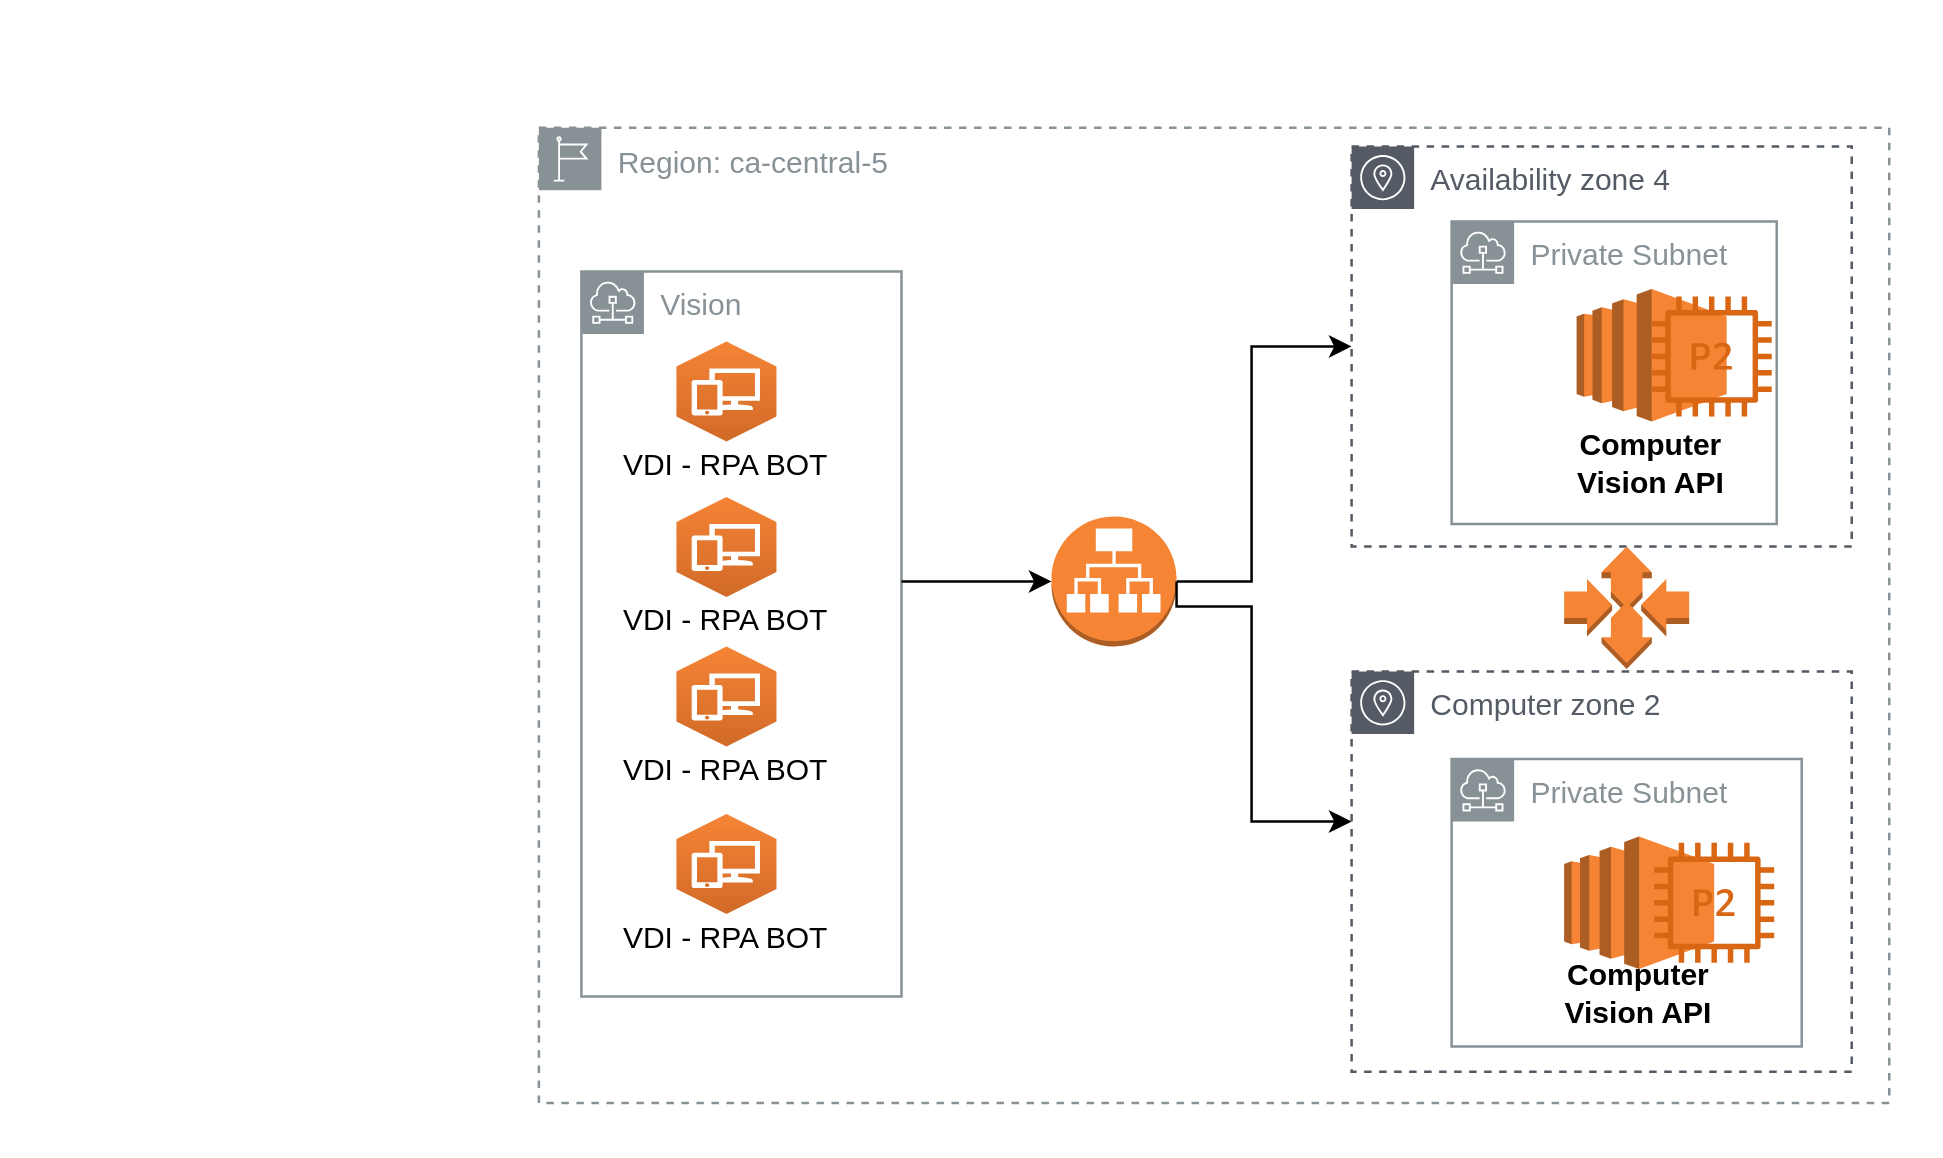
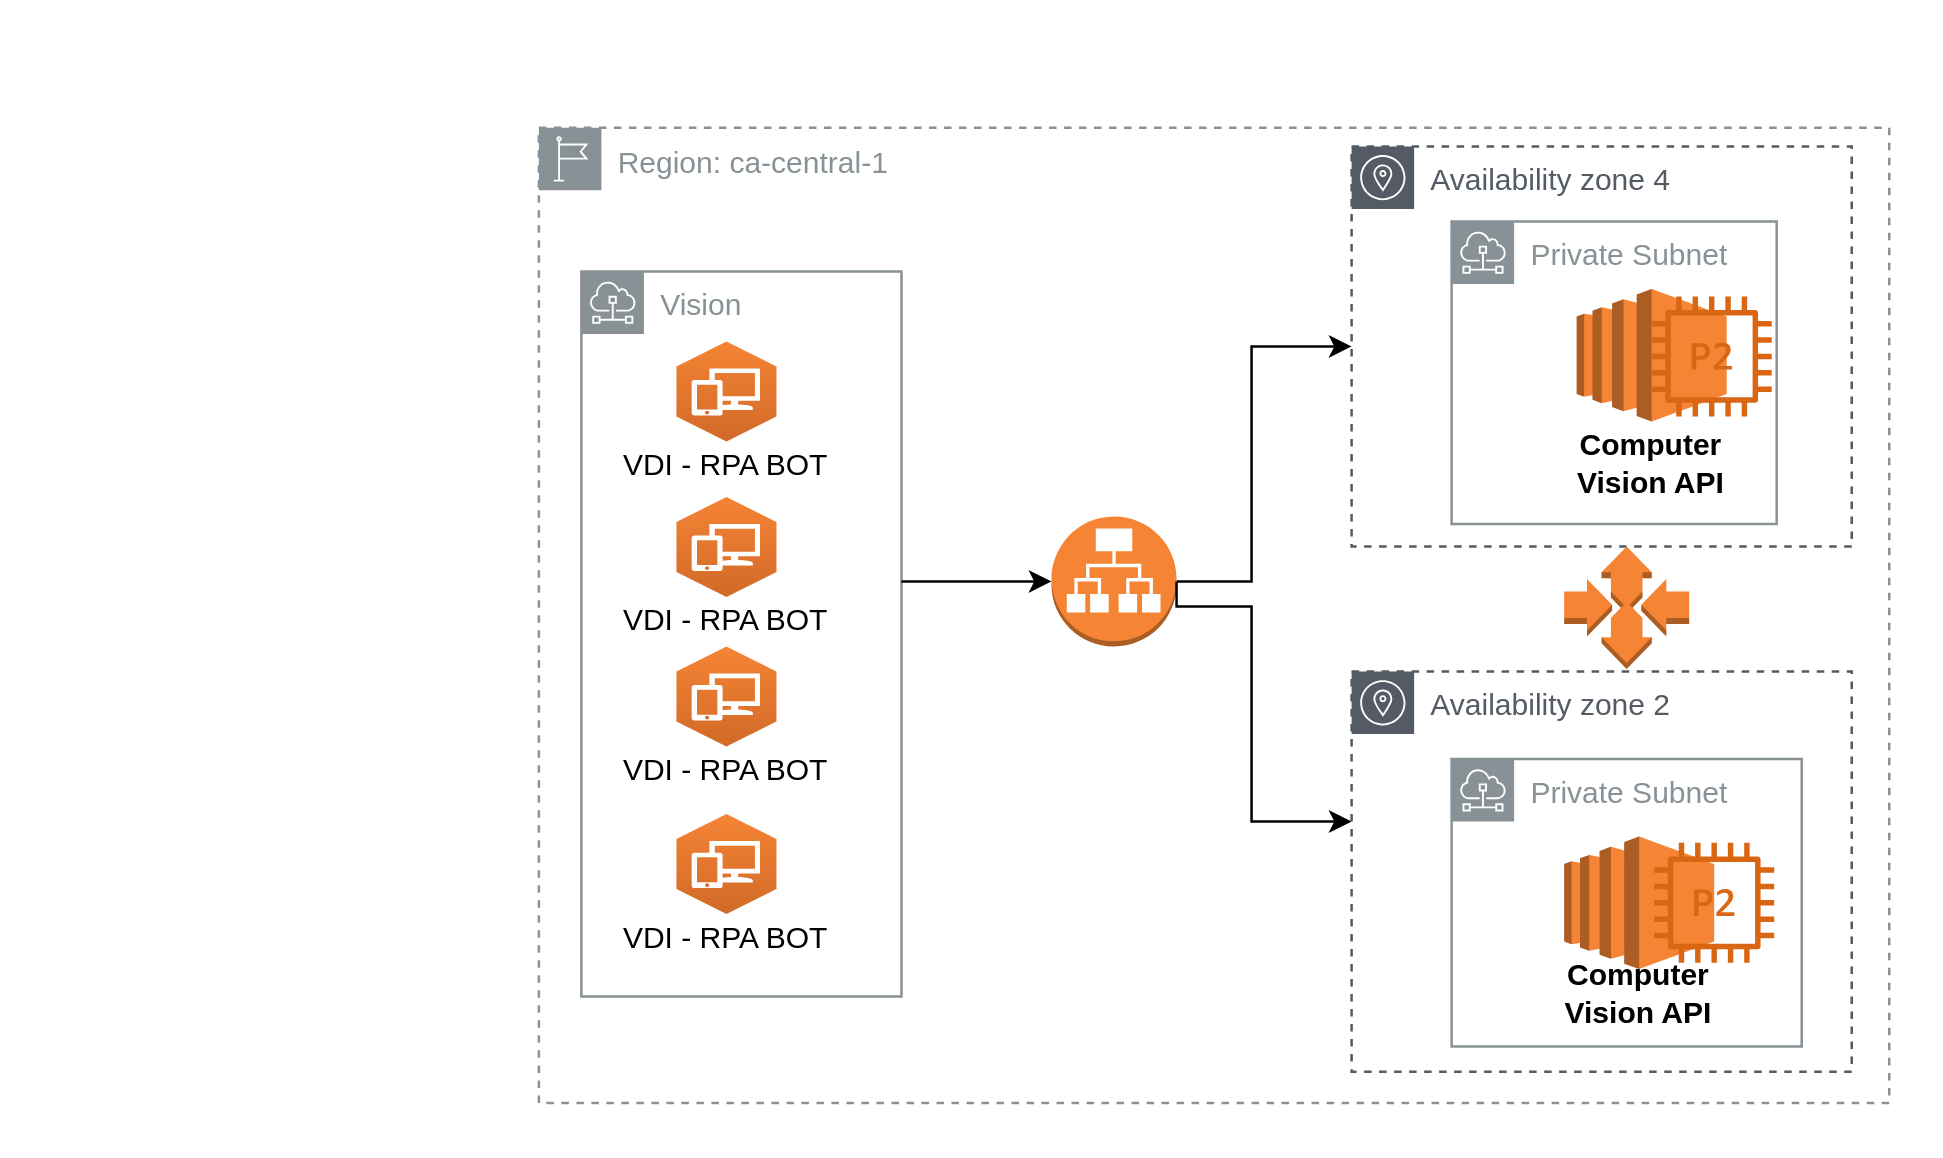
(771, 164) -> (771, 164)
(1549, 707) -> (1564, 707)
